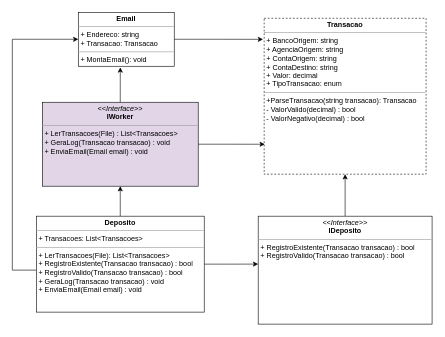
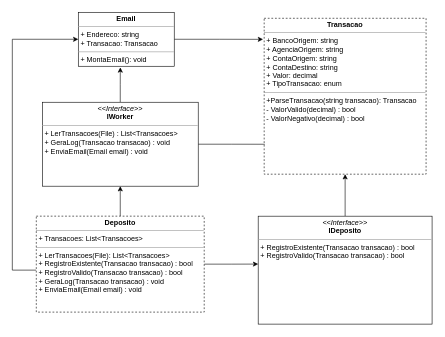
(120, 144) -> (120, 144)
(259, 144) -> (261, 144)
(120, 264) -> (120, 264)
